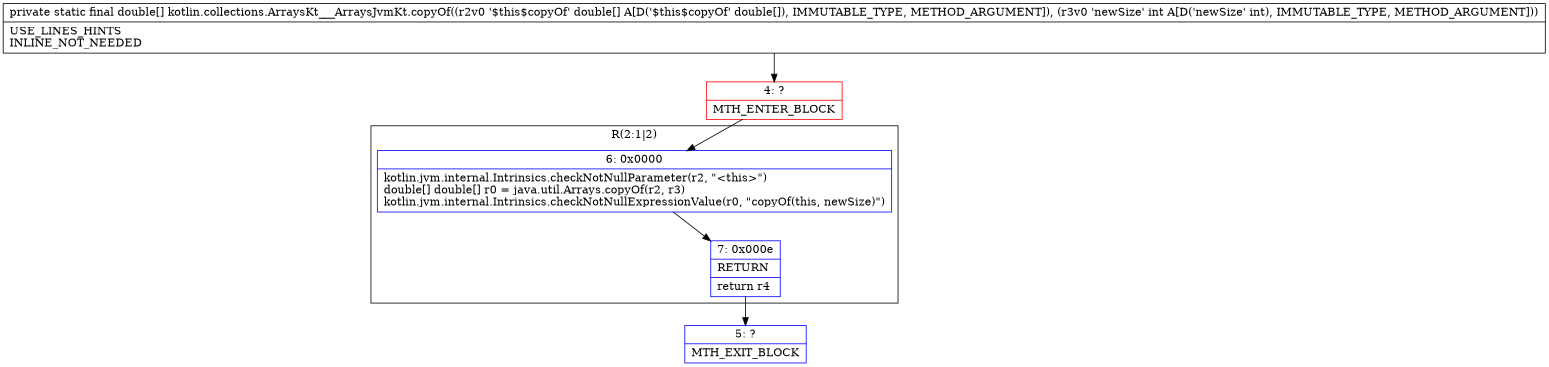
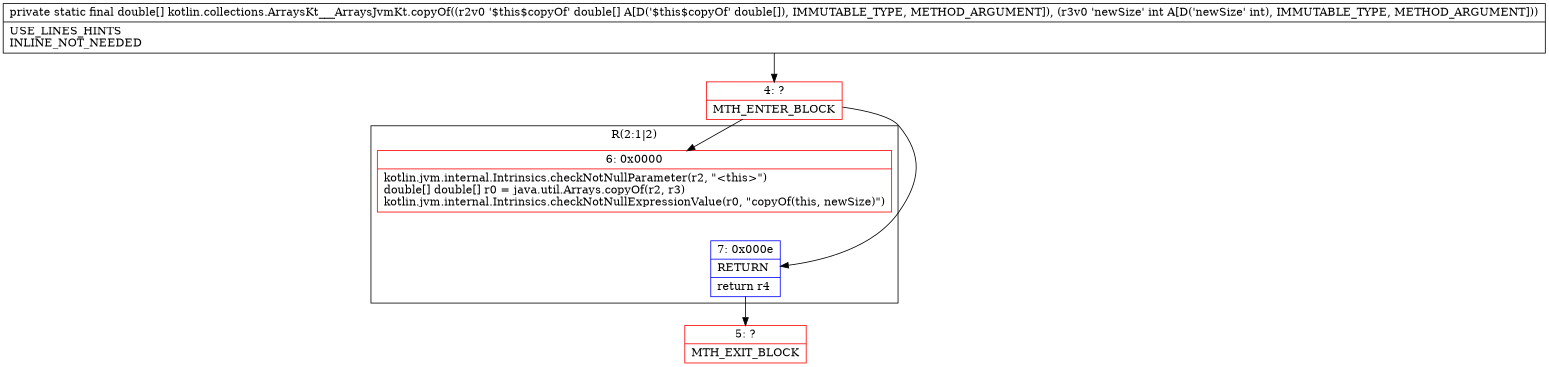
(634, 181) -> (634, 181)
(689, 224) -> (906, 200)
(746, 344) -> (746, 344)
